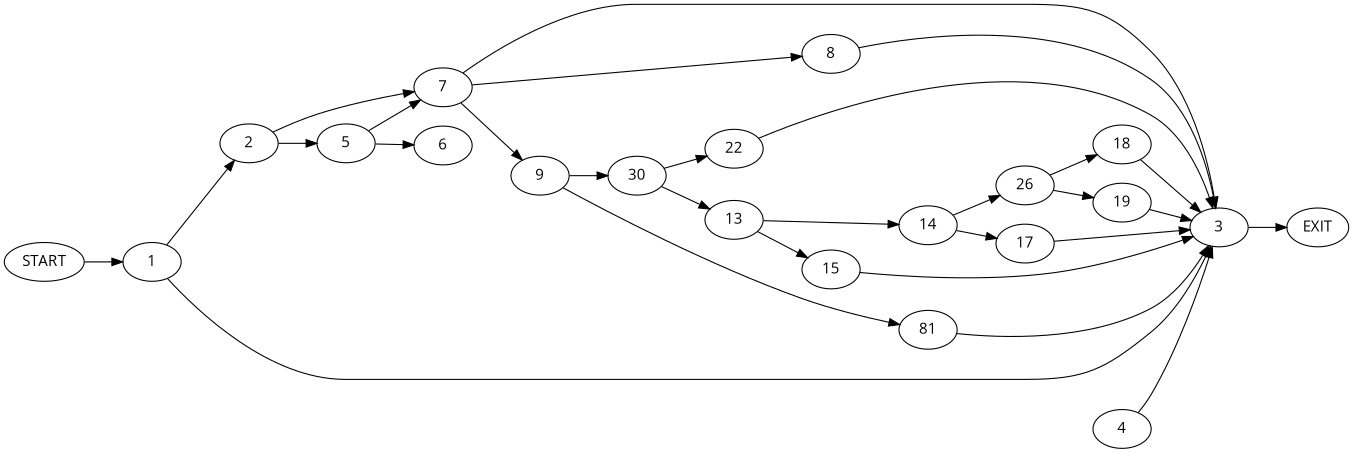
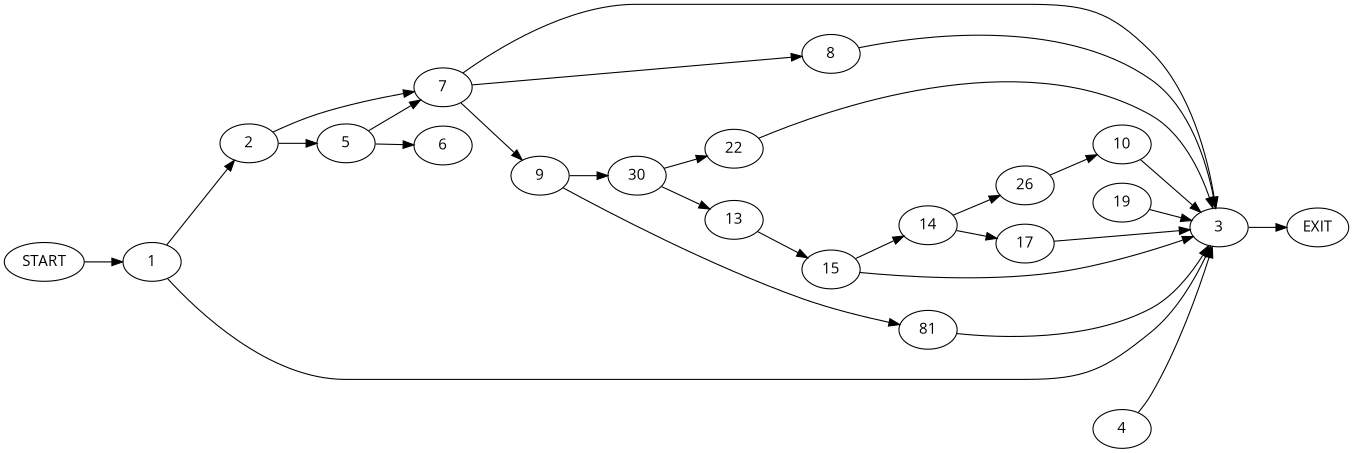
(1122, 144) -> (1122, 144)
(1068, 193) -> none
(826, 222) -> (875, 250)
